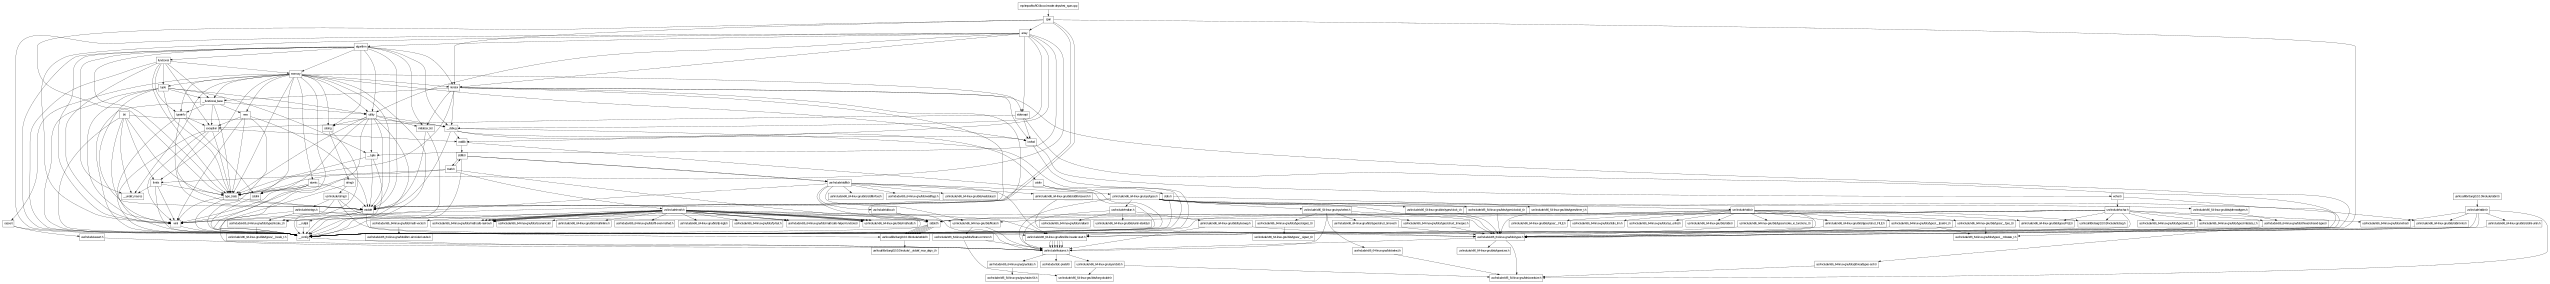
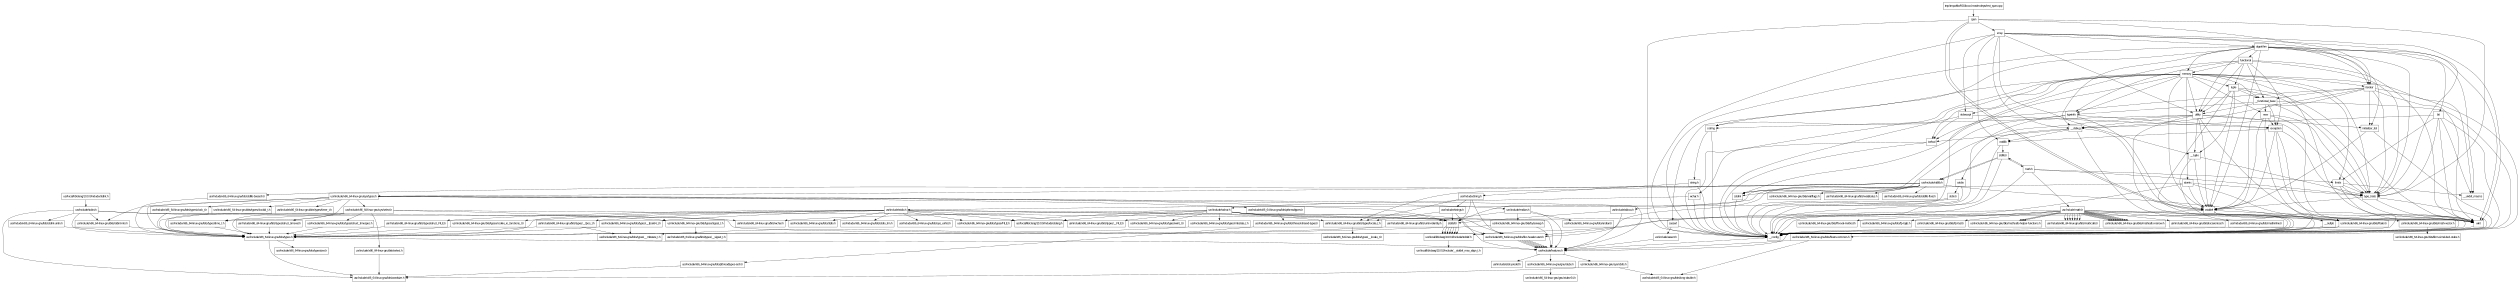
none -> (2396, 54)
none -> (2222, 87)
(2195, 215) -> (1155, 217)
none -> (197, 224)
none -> (841, 234)
